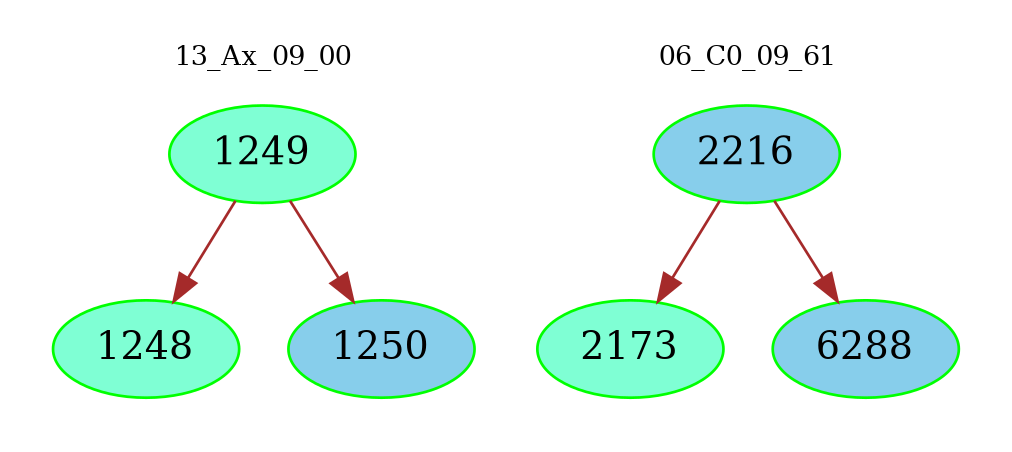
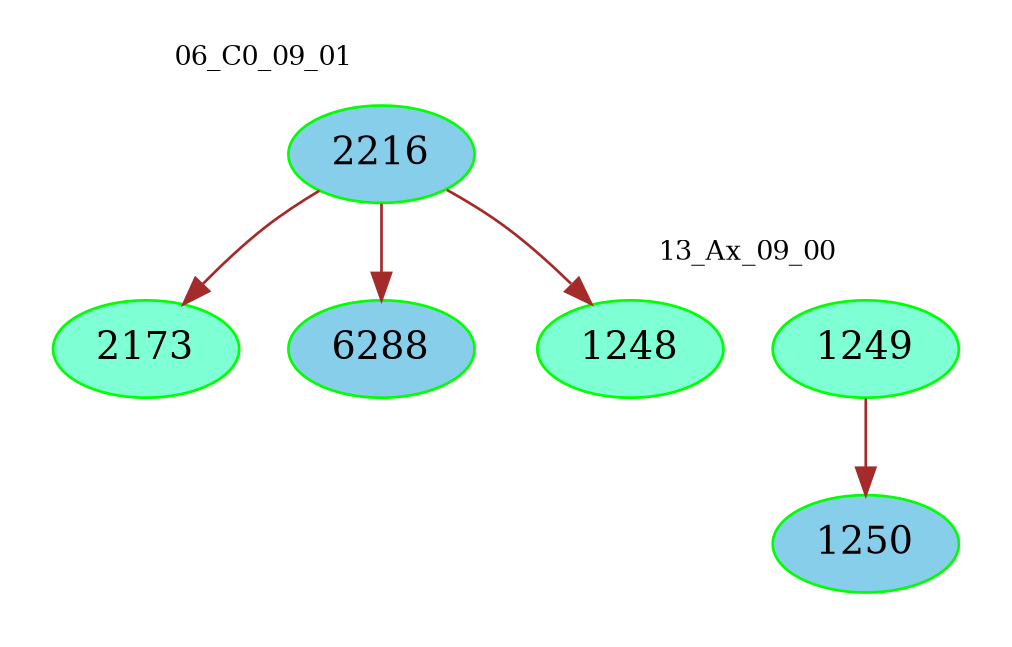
(748, 58) -> (264, 58)
(212, 239) -> (534, 249)
